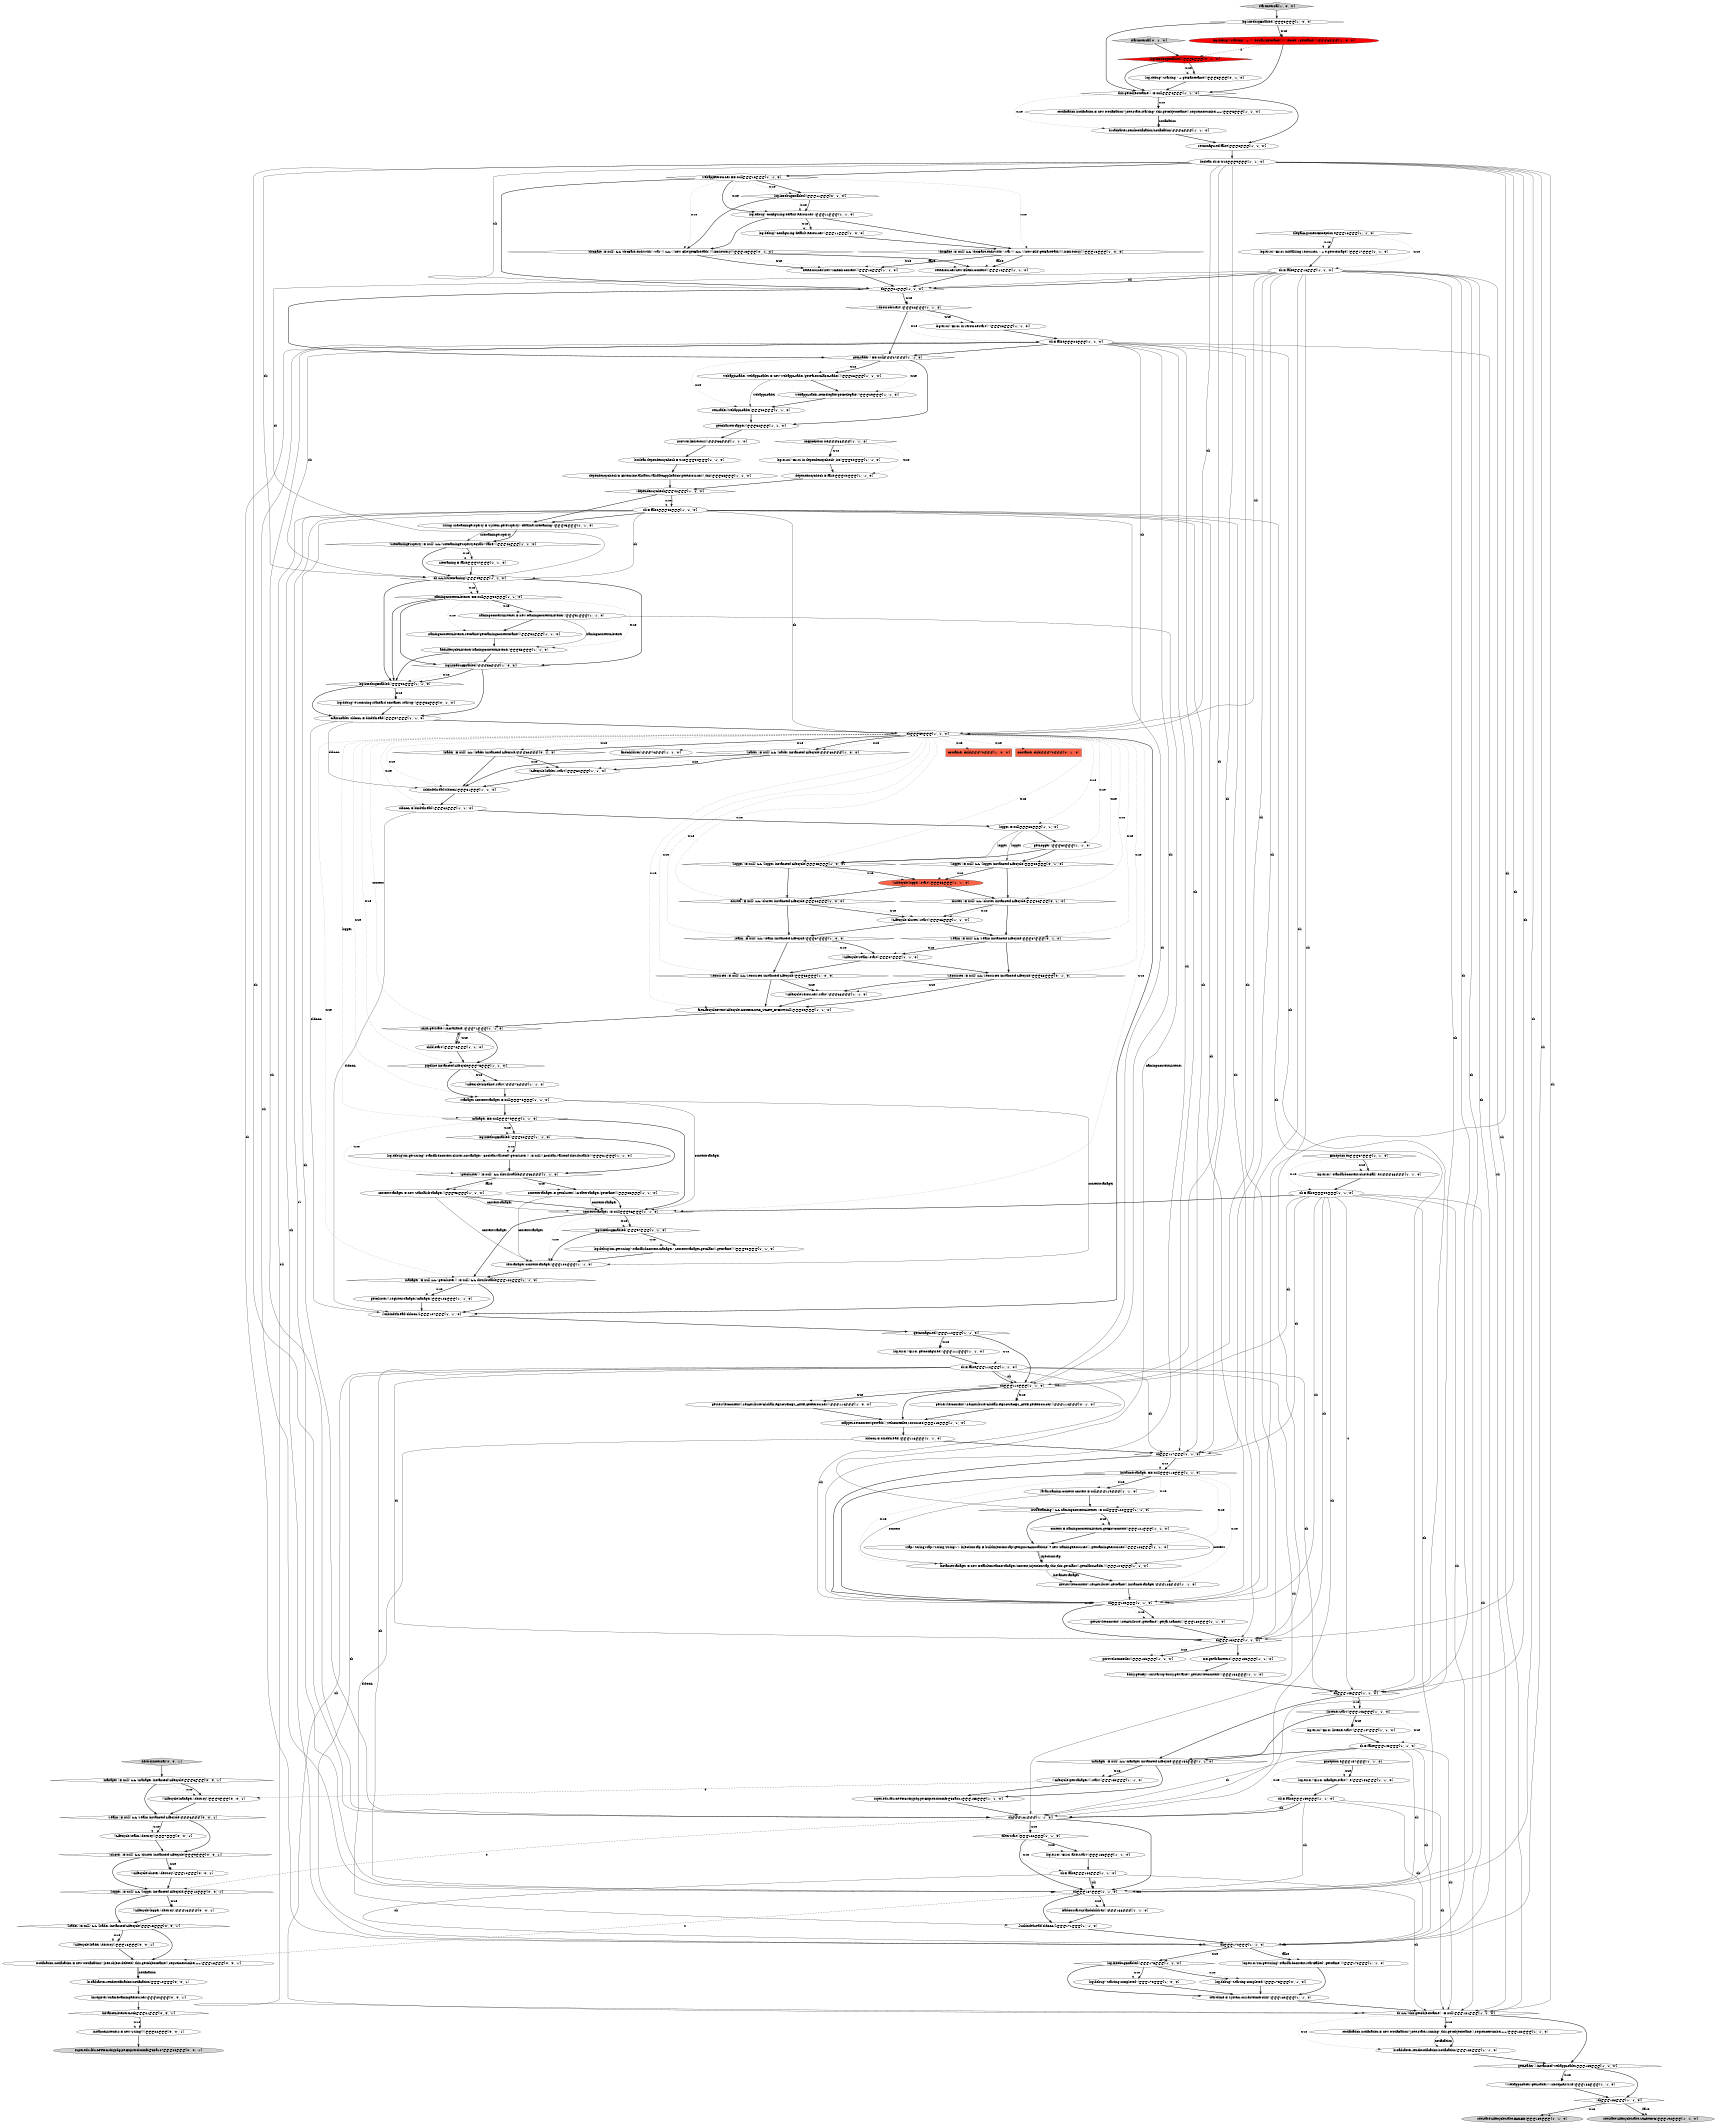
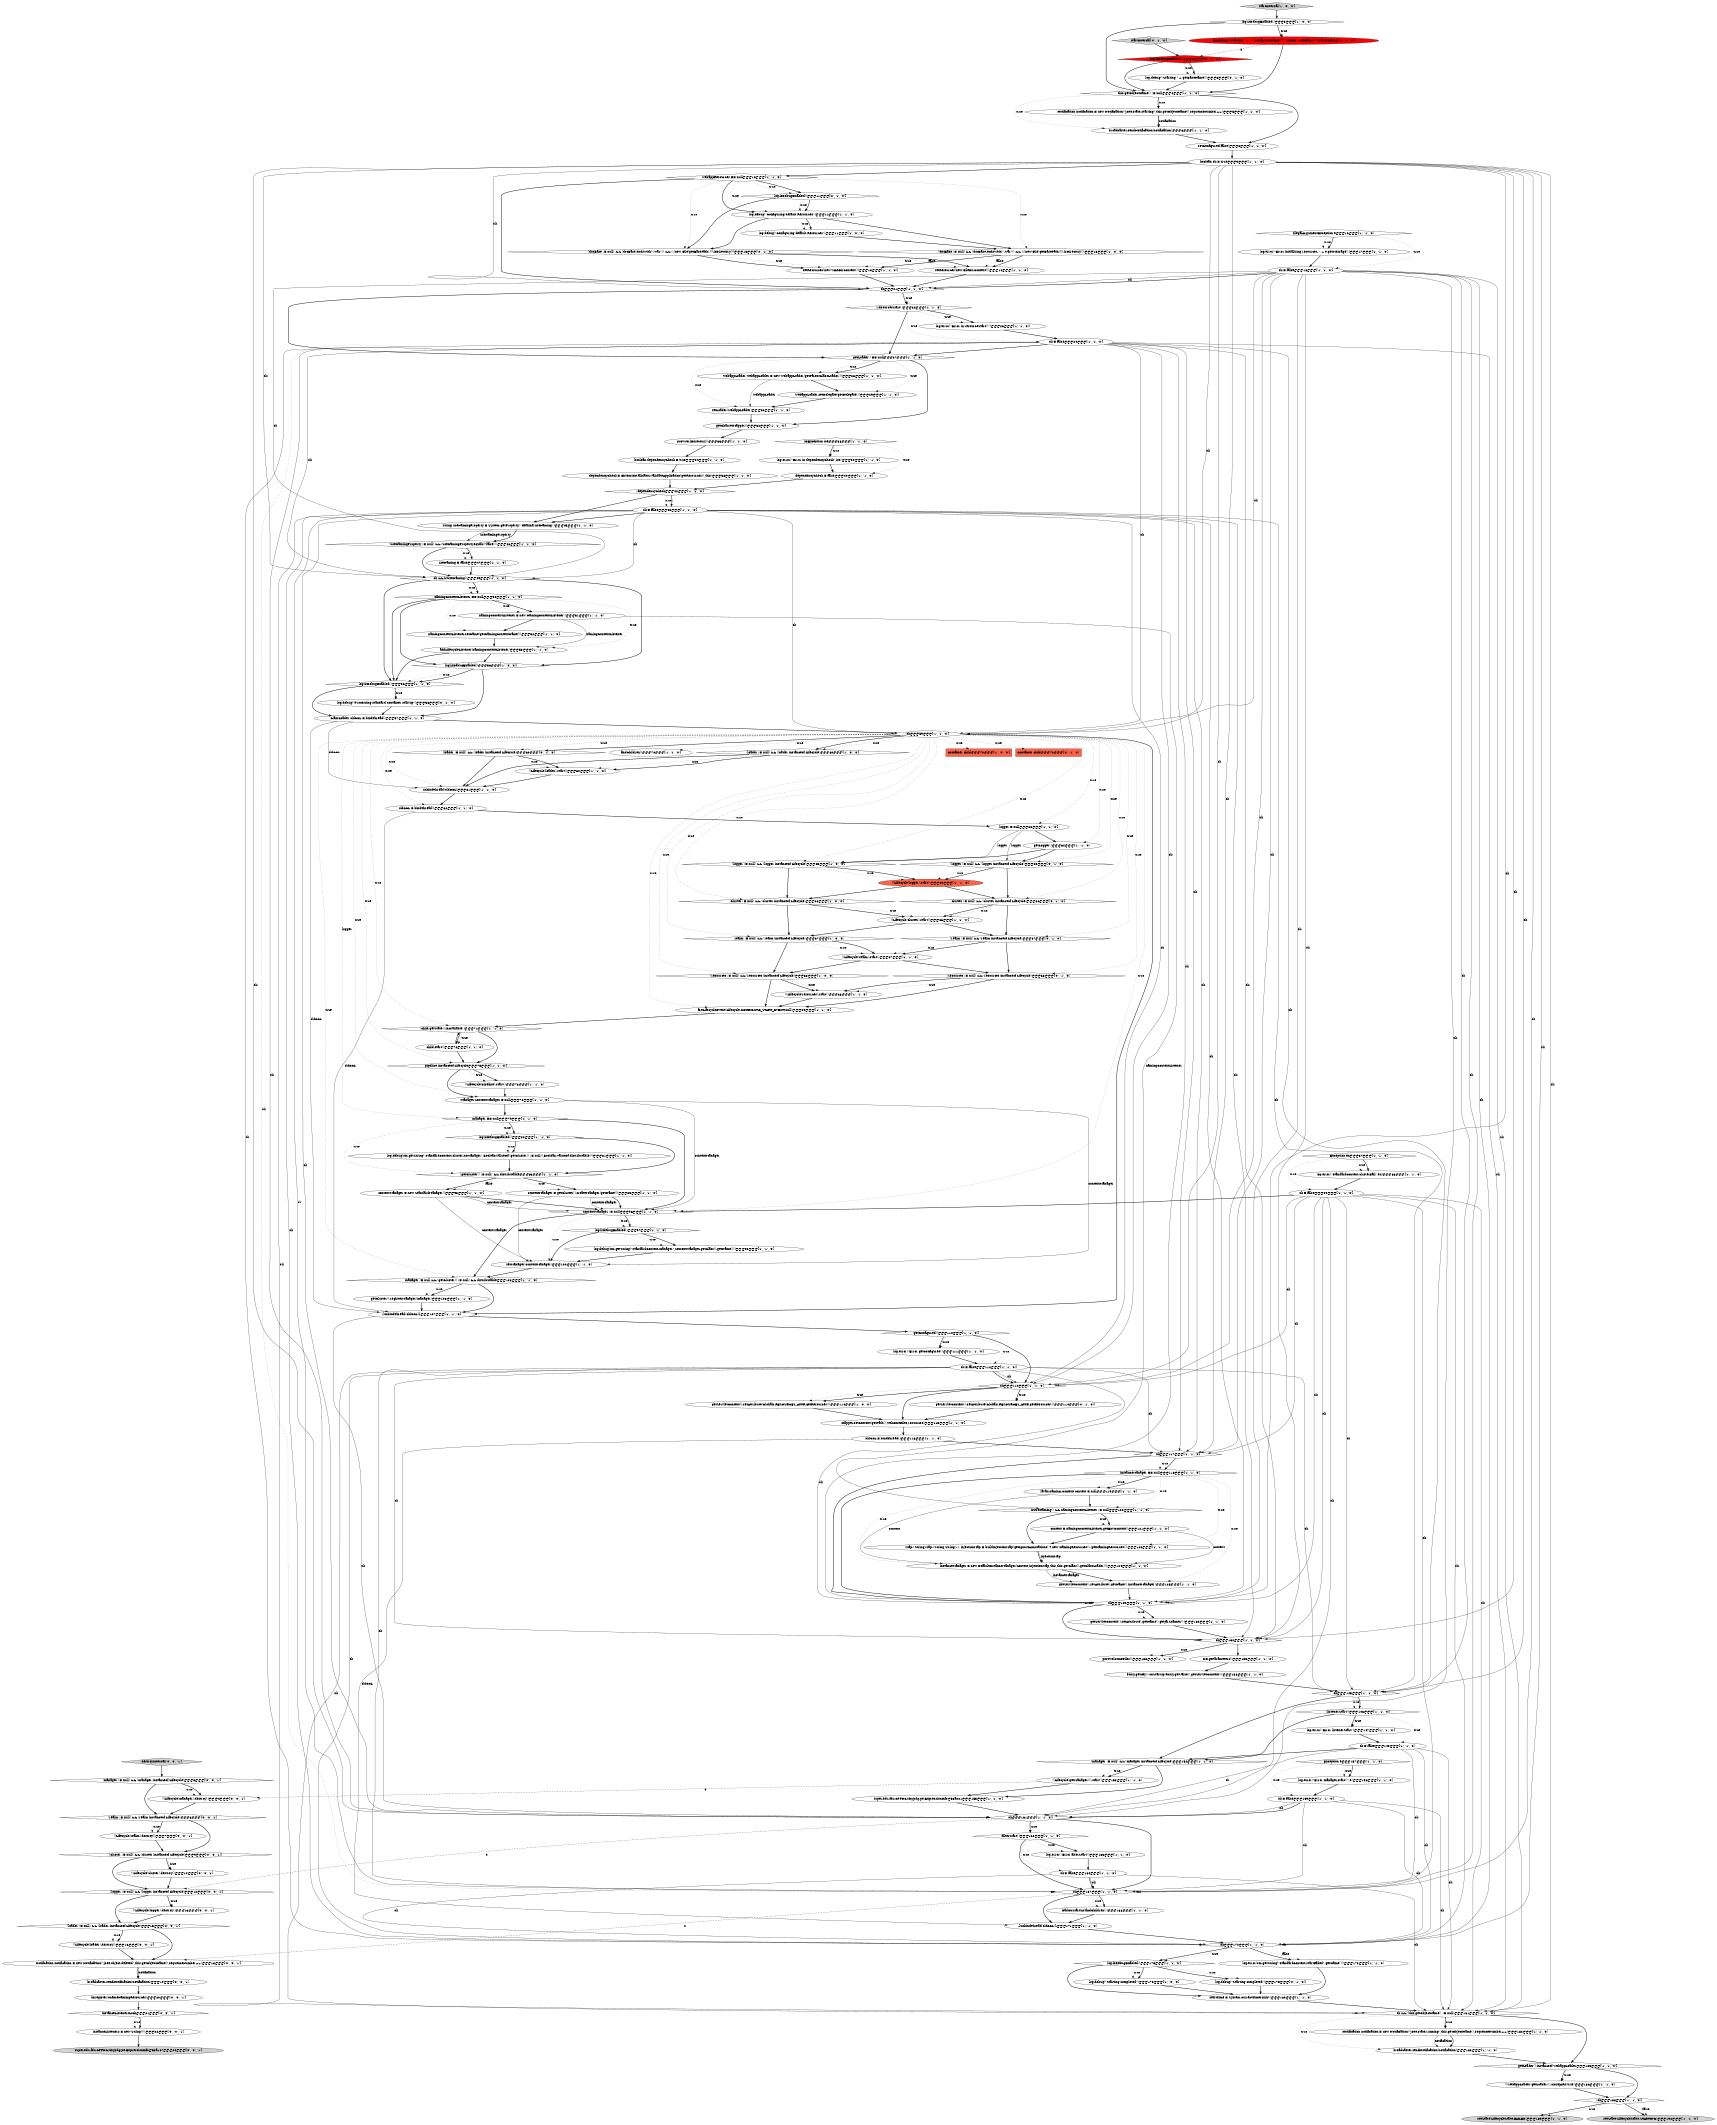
(378, 883) -> (378, 883)
(262, 1099) -> (262, 1099)
(1348, 1439) -> (1348, 1439)
(1290, 1566) -> (424, 1806)
